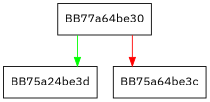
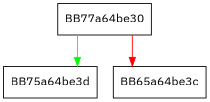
(50, 82) -> (50, 82)
(160, 82) -> (160, 82)
